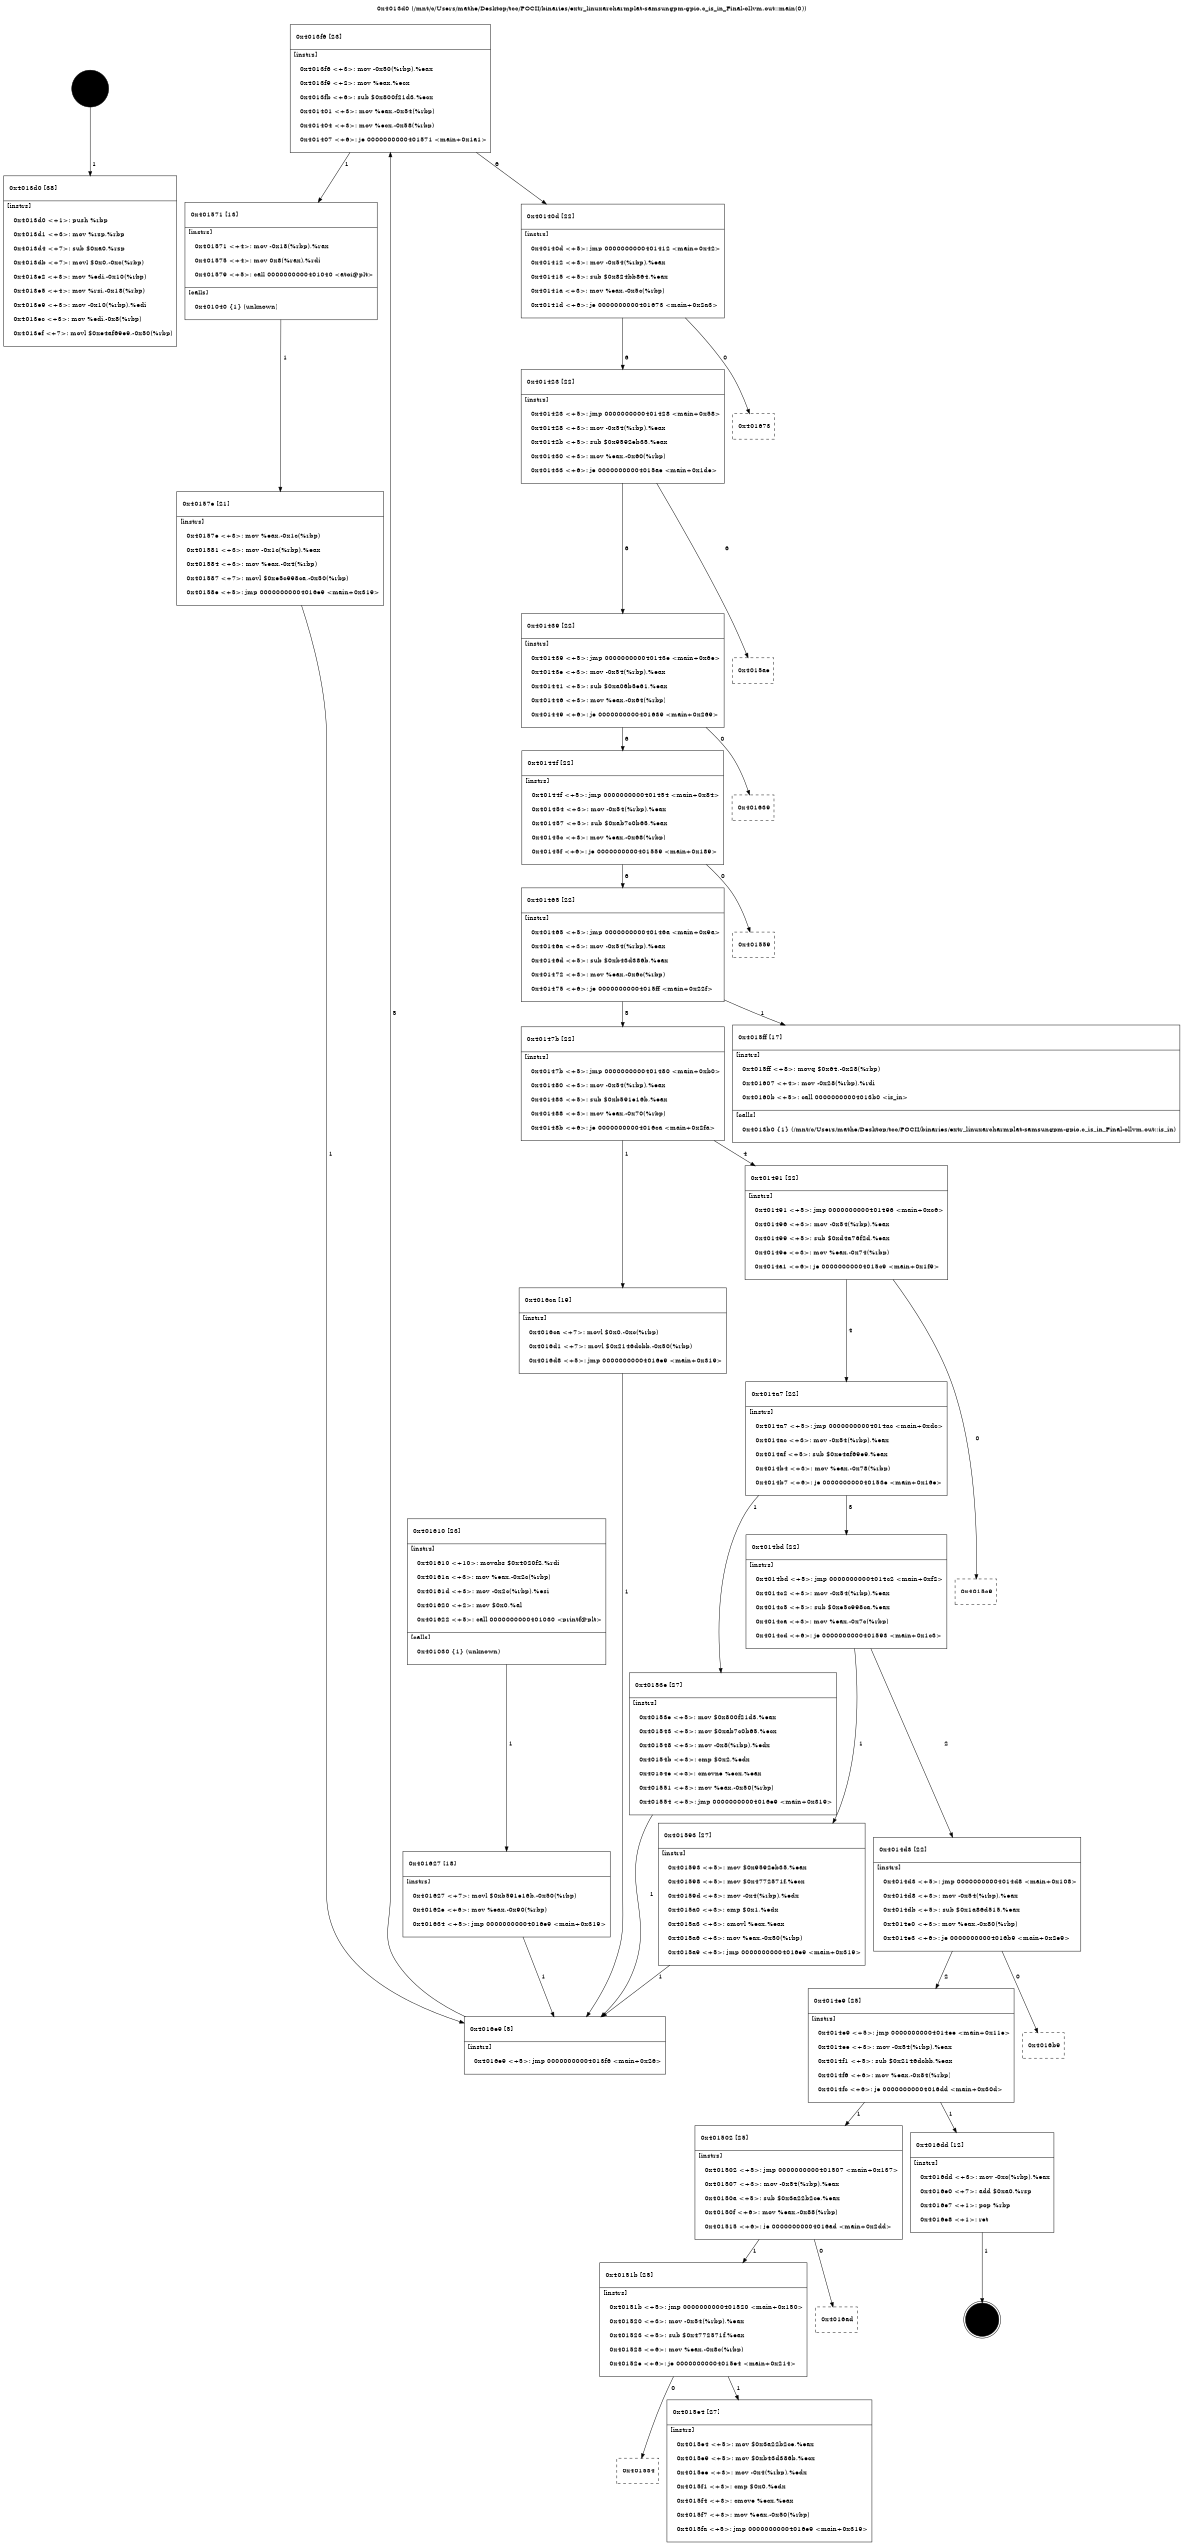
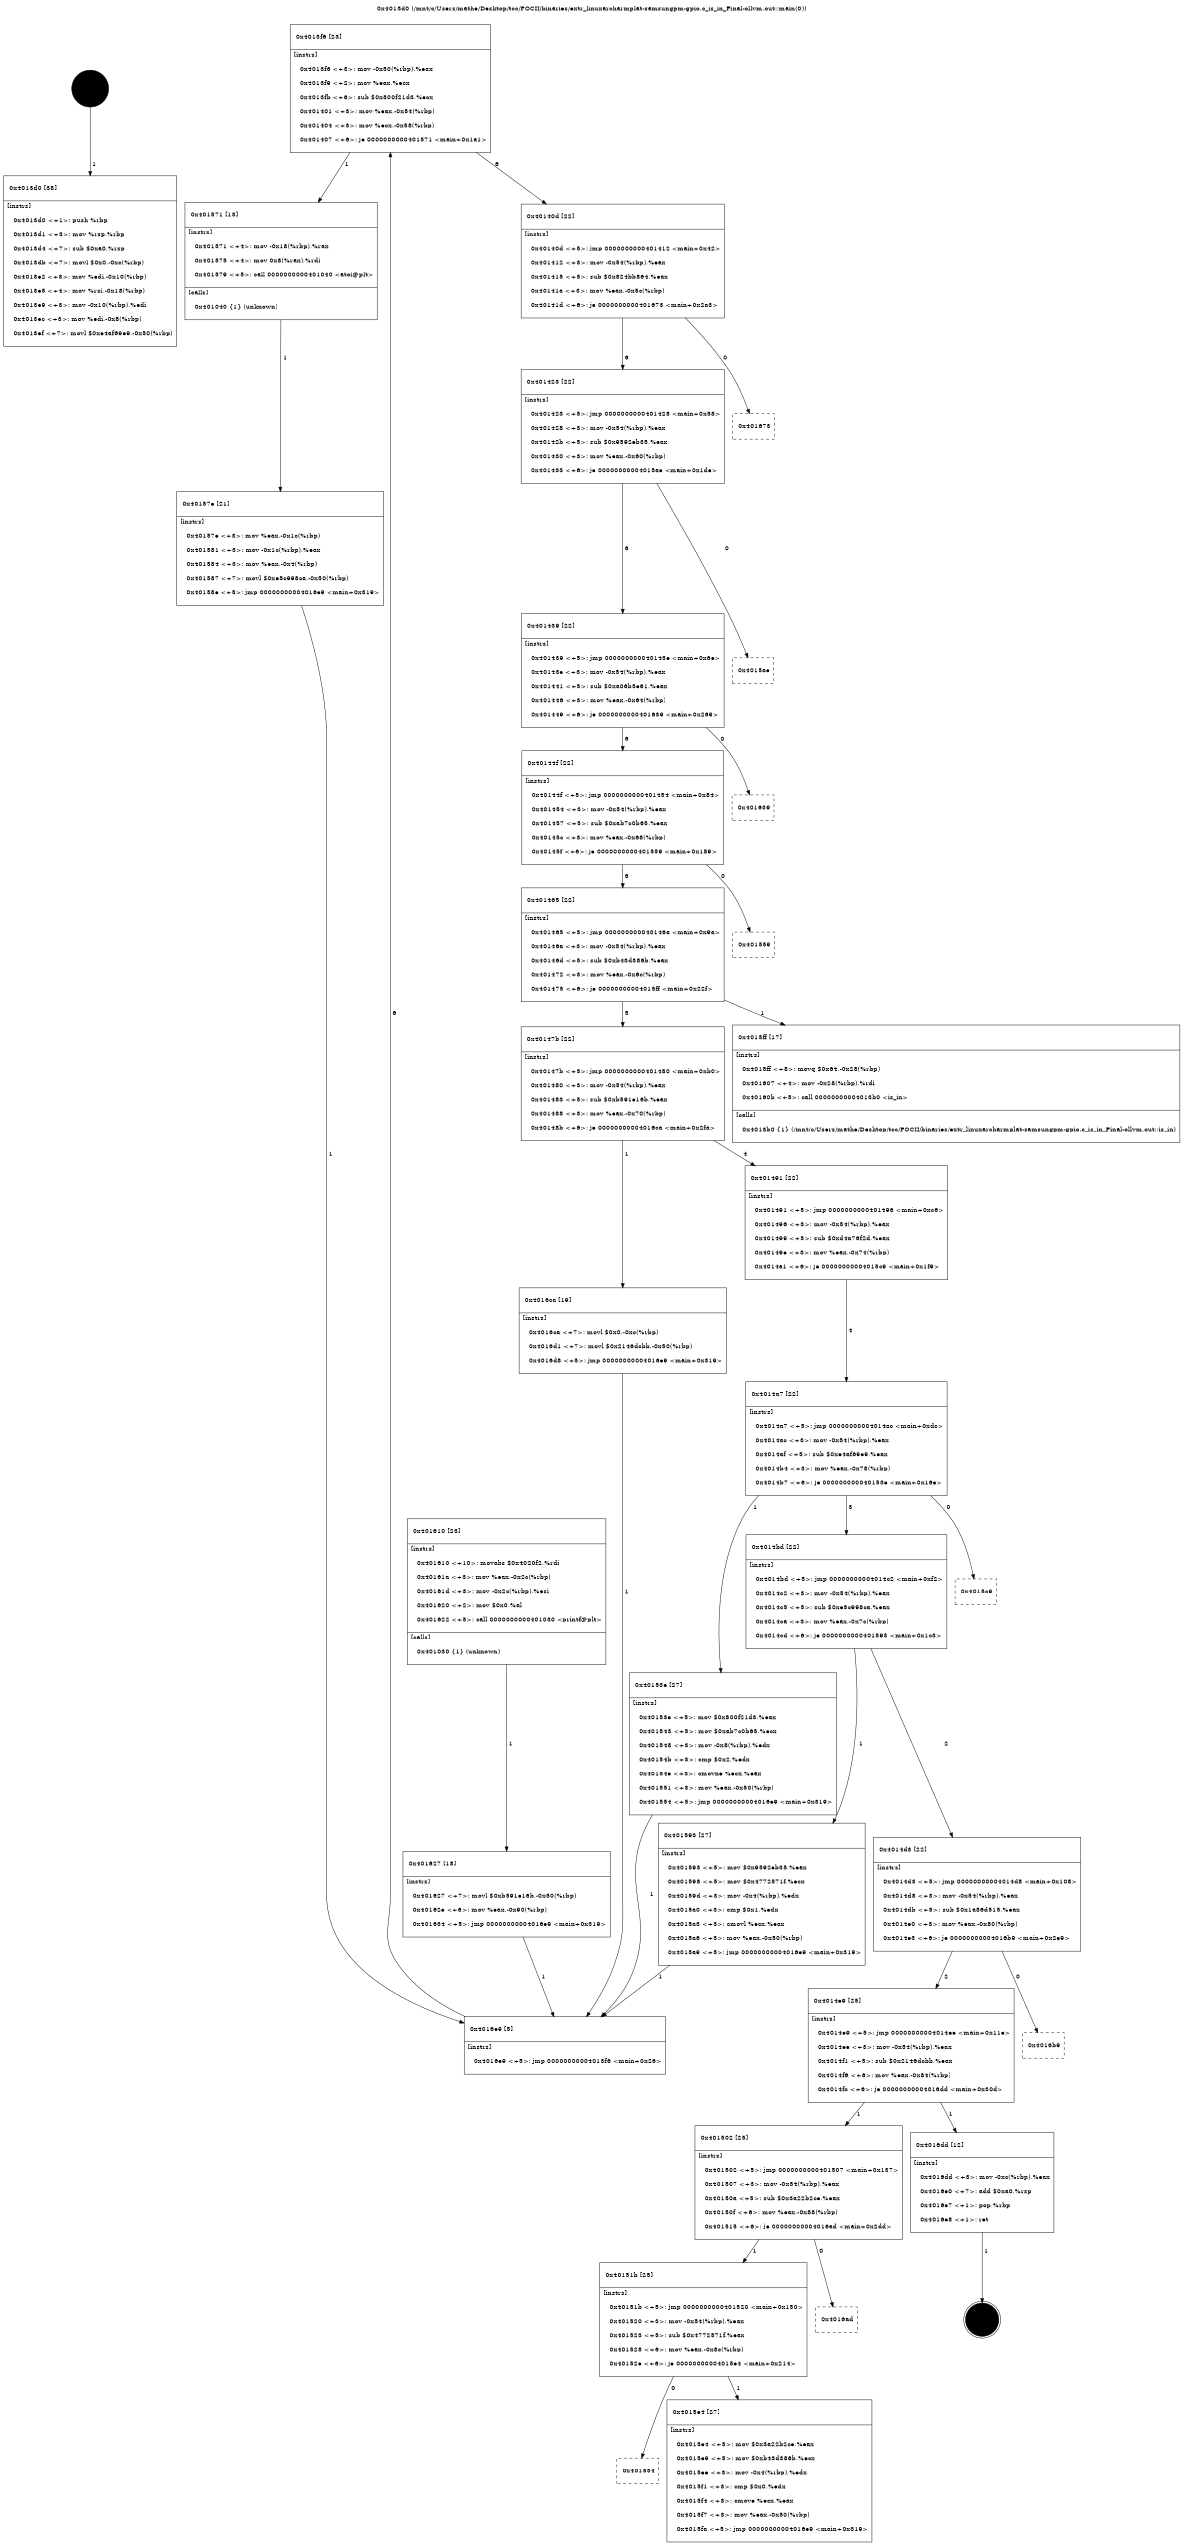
(726, 548) -> (726, 548)
(394, 1013) -> (394, 1013)
(962, 1419) -> (959, 1531)
